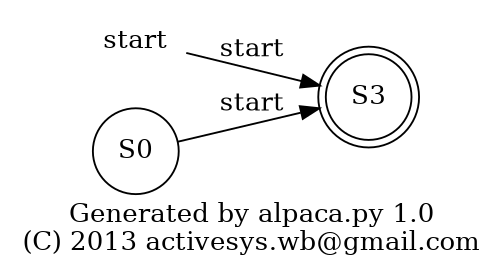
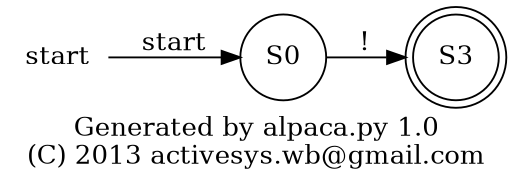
(244, 67) -> (165, 57)
(252, 104) -> (366, 43)
